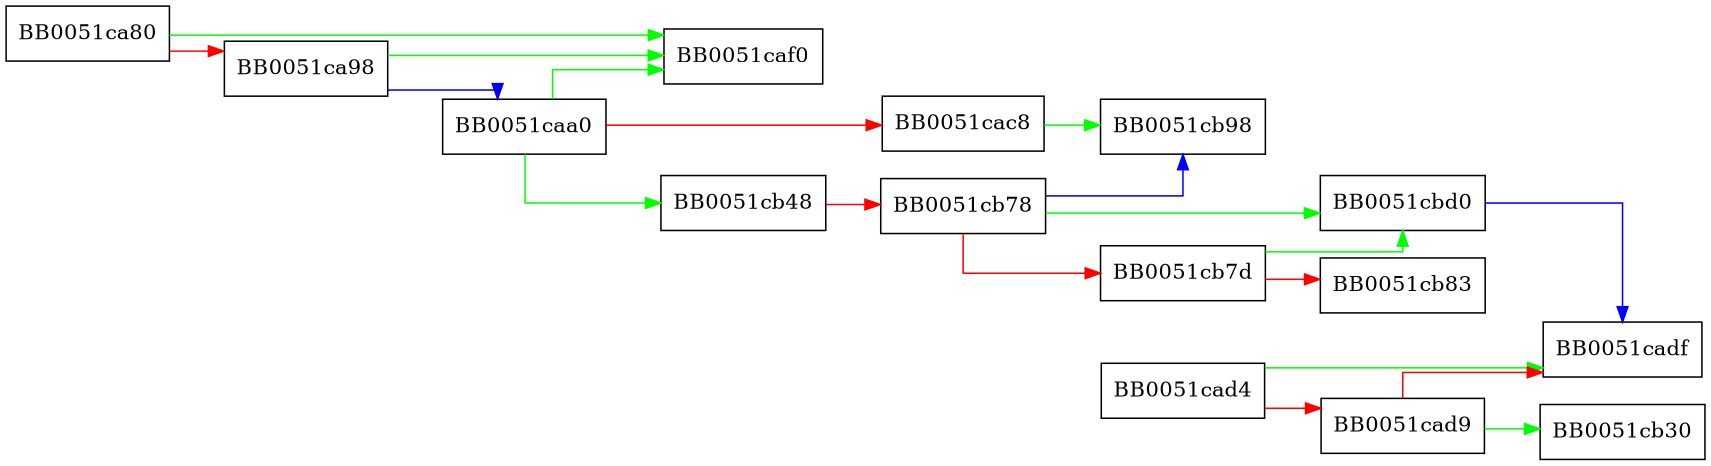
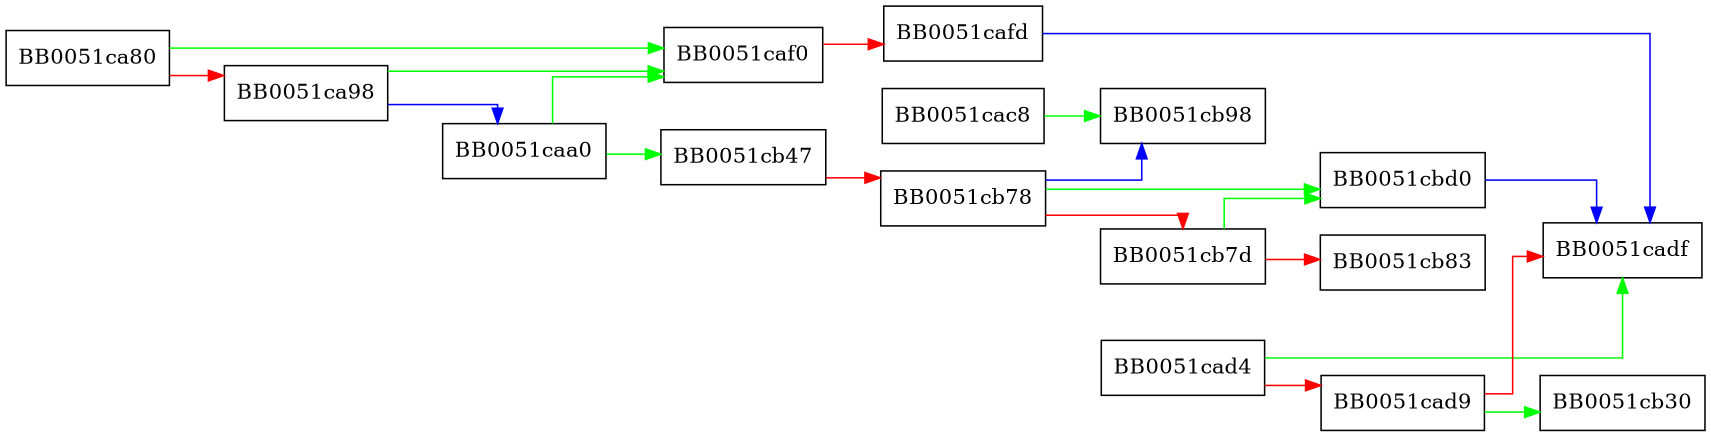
none -> (963, 34)
(736, 125) -> none
(743, 203) -> (743, 157)
